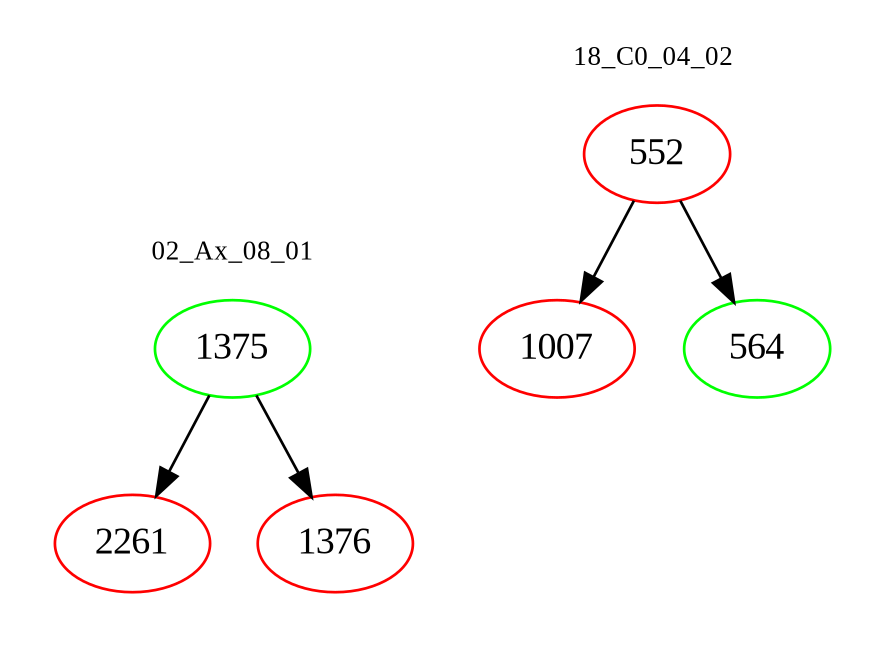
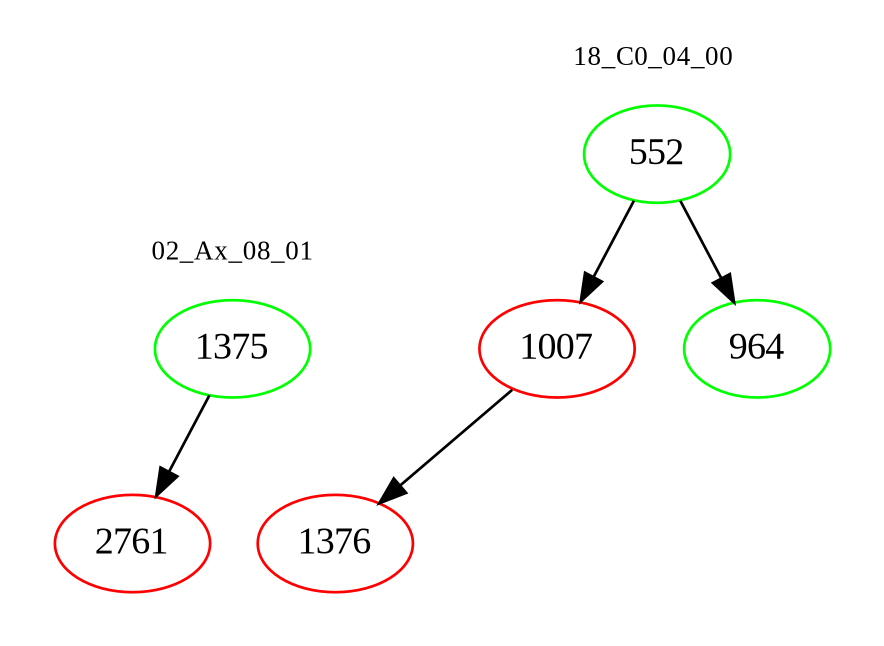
(654, 58) -> (654, 58)
(657, 154) -> (657, 154)
(757, 349) -> (757, 349)
(277, 434) -> (456, 438)
(133, 544) -> (133, 544)
